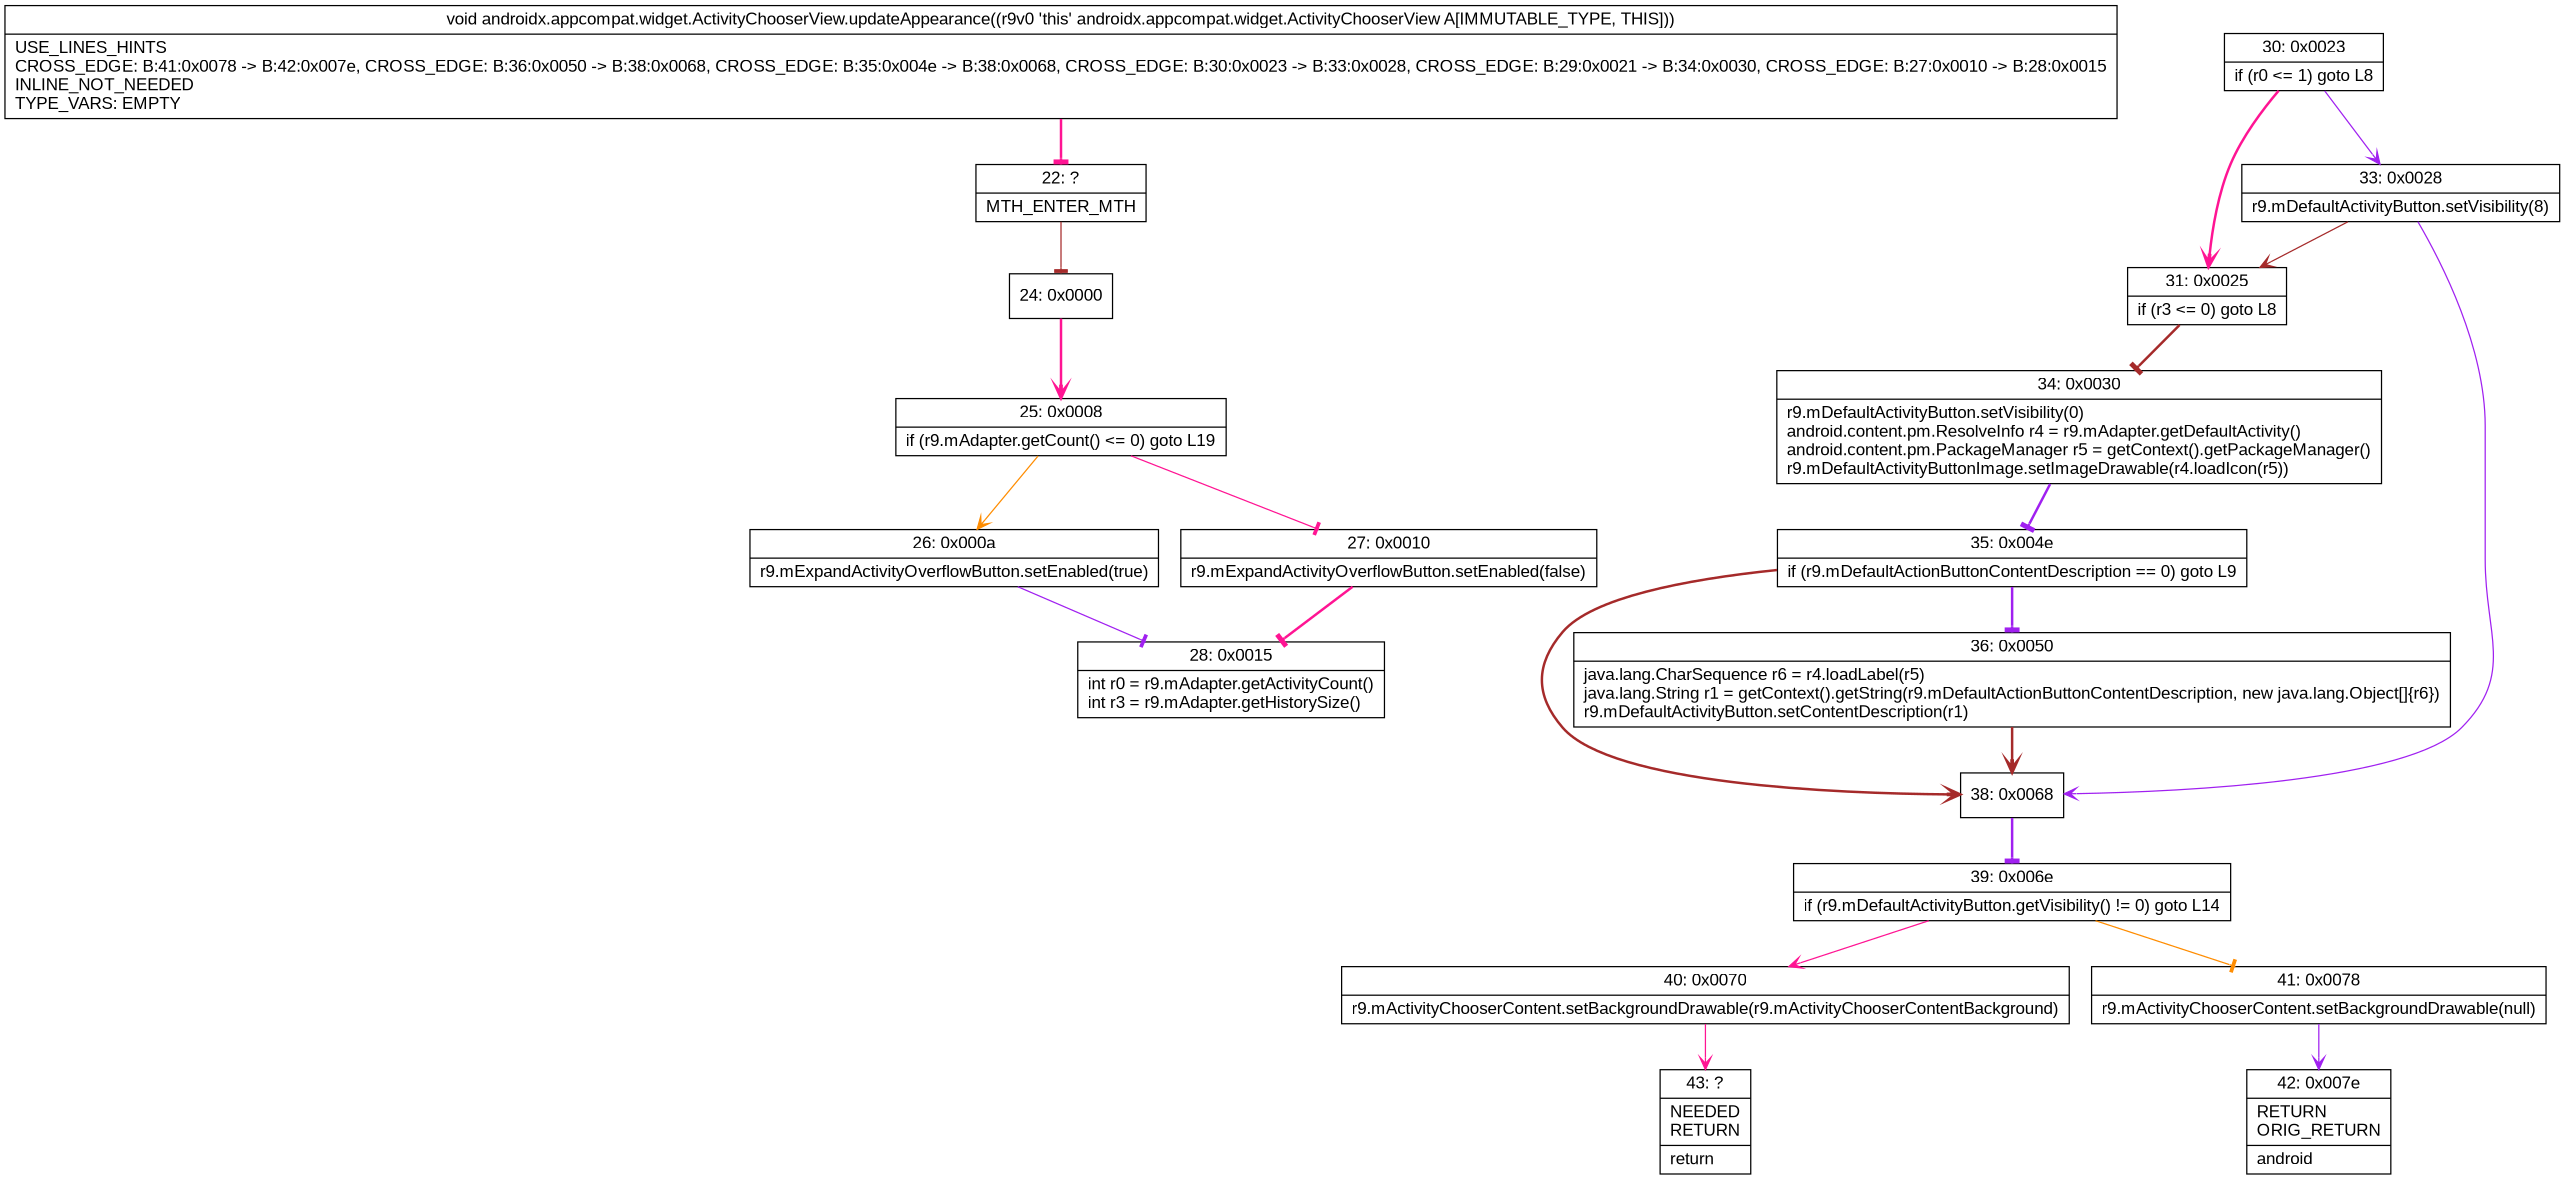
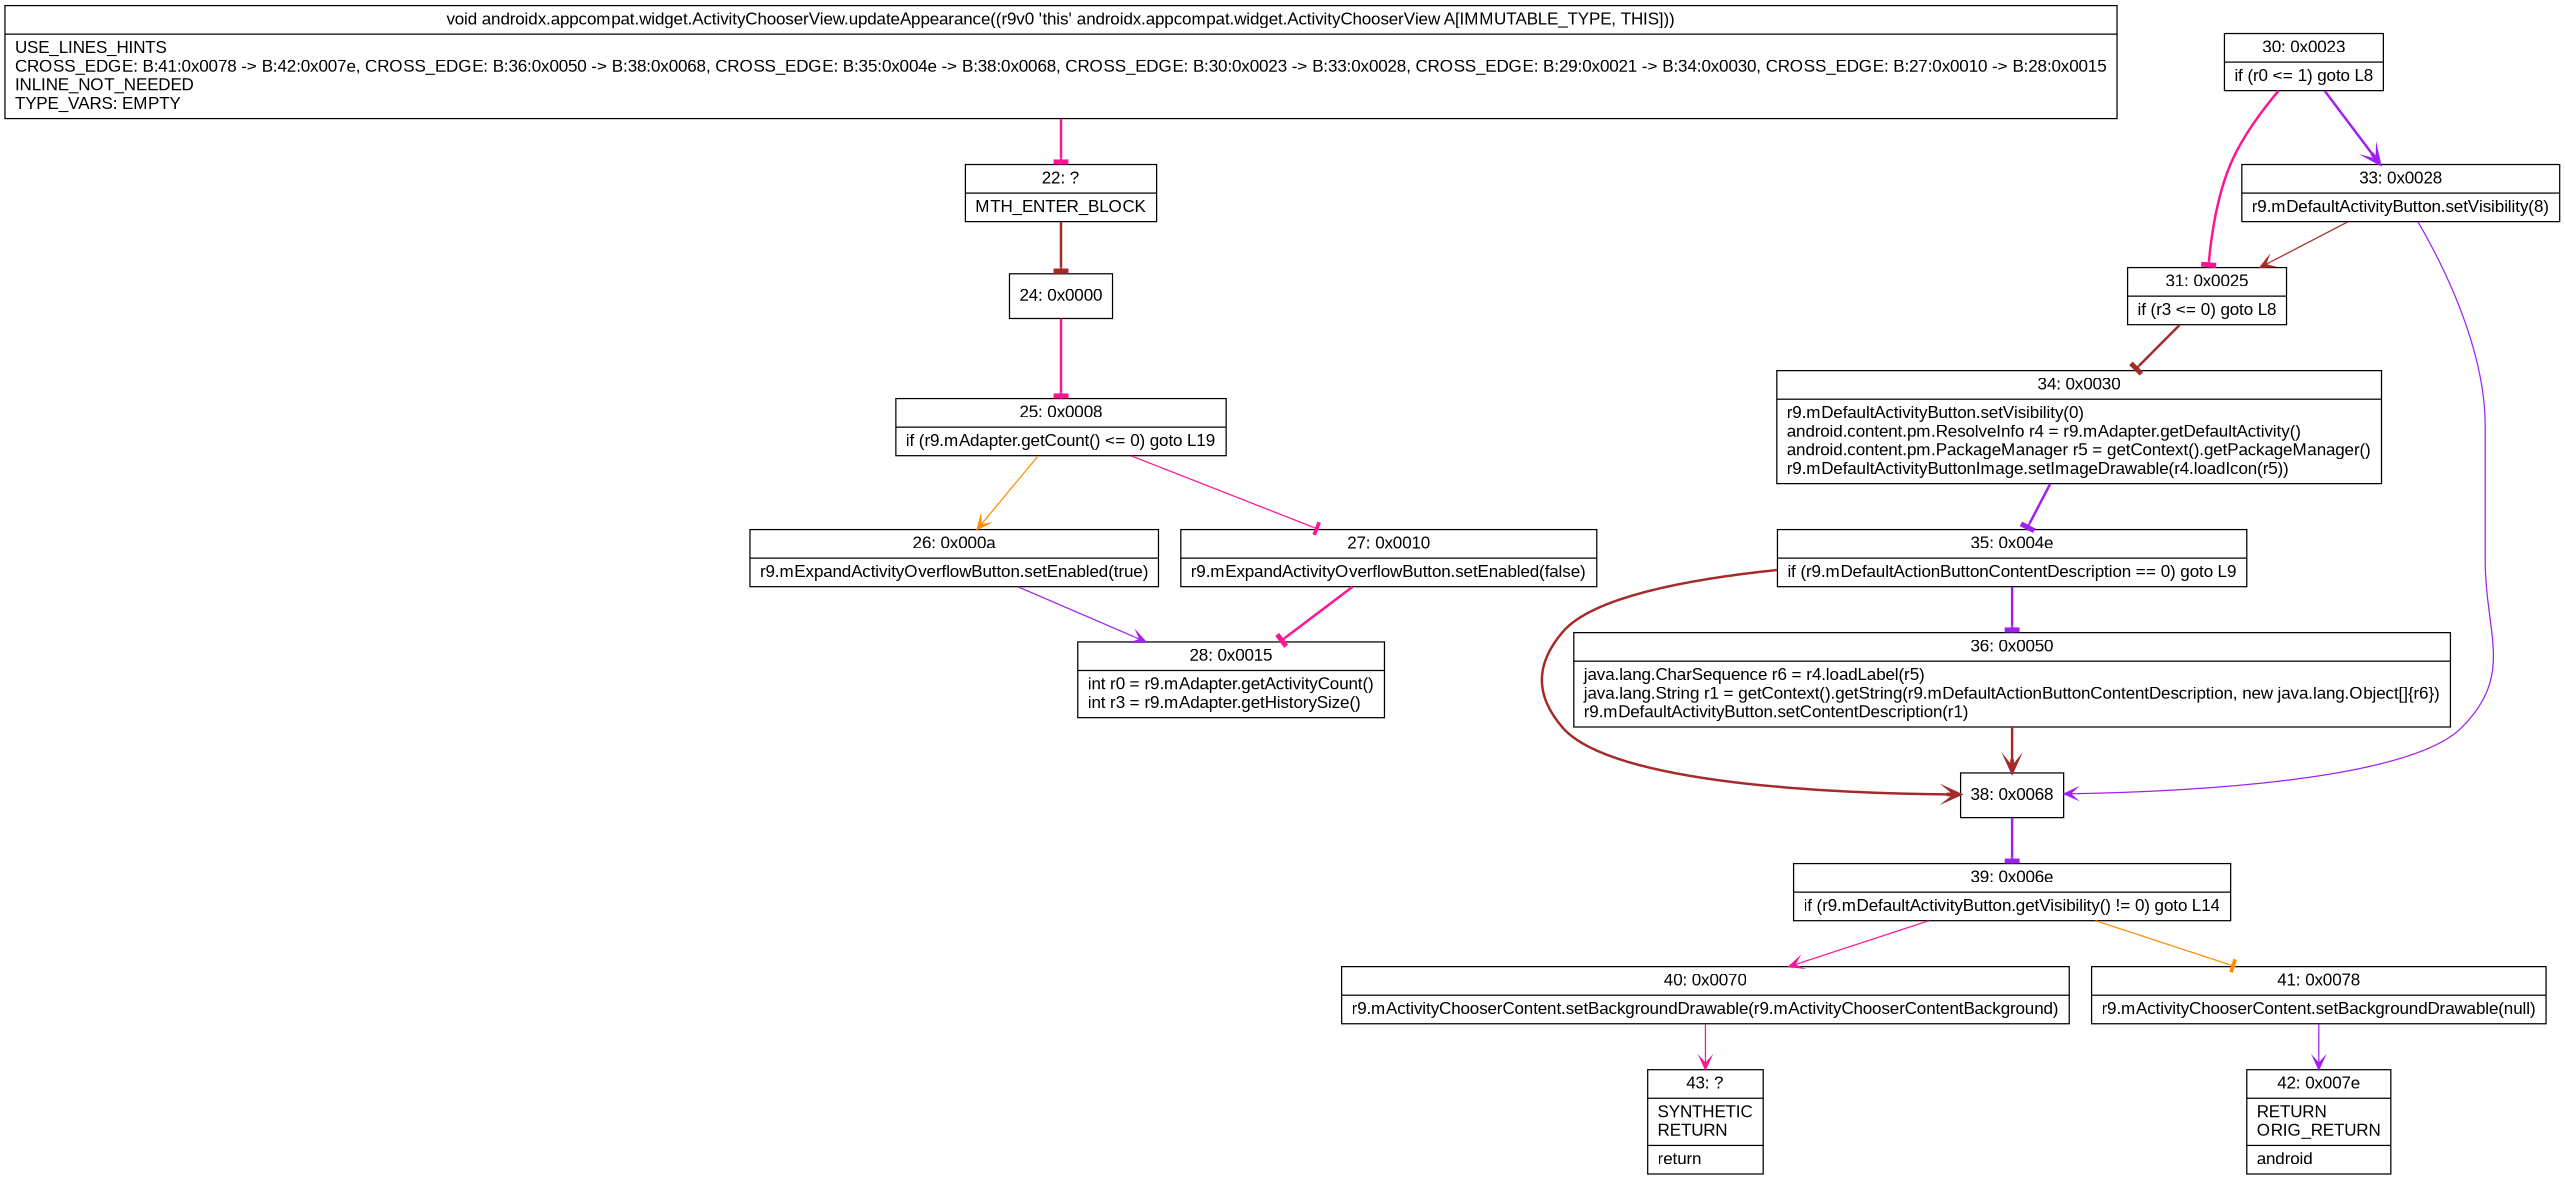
(2348, 123) -> (2348, 123)
(2230, 166) -> (2228, 169)
(1061, 207) -> (1061, 207)
(1061, 245) -> (1061, 245)
(1061, 352) -> (1061, 355)
(1079, 613) -> (1076, 612)
(1705, 1112) -> (1705, 1112)
